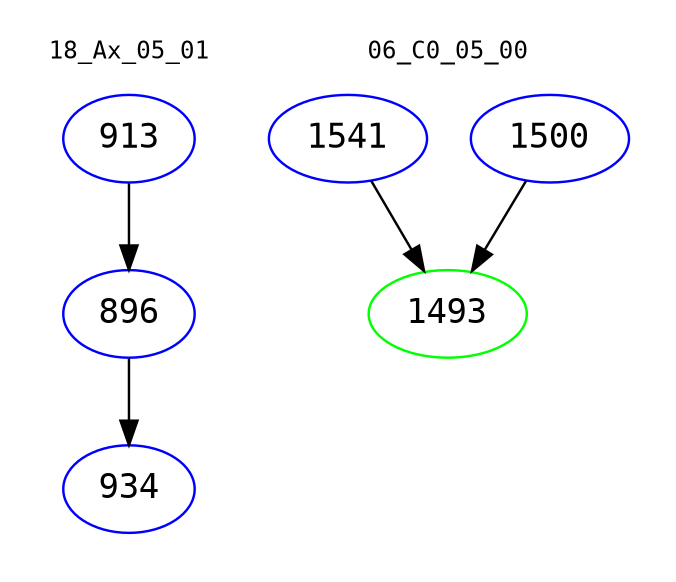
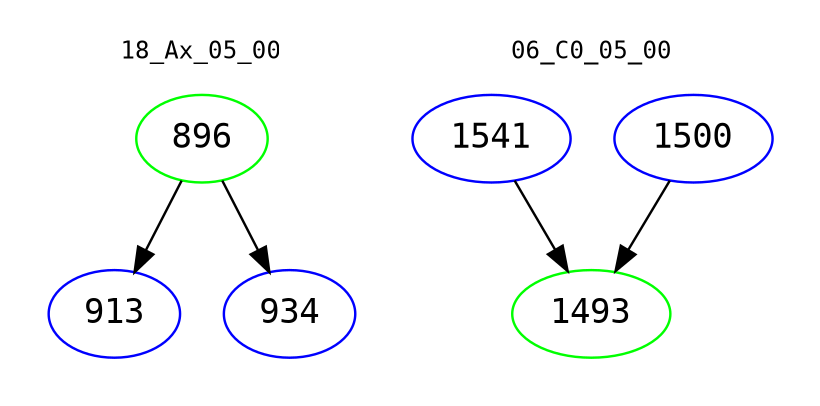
(130, 52) -> (202, 52)
(129, 214) -> (164, 215)
(129, 314) -> (202, 139)
